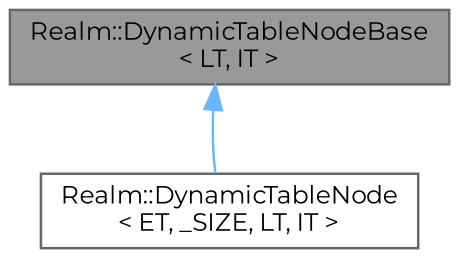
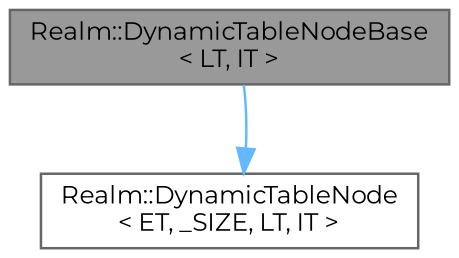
(213, 142) -> (246, 117)
